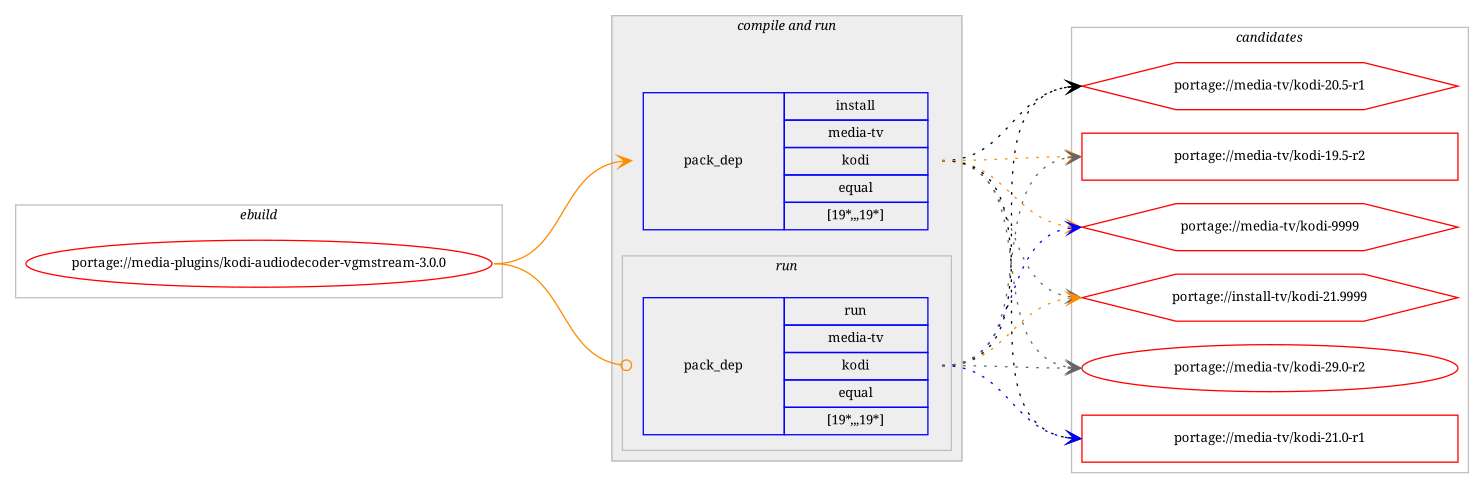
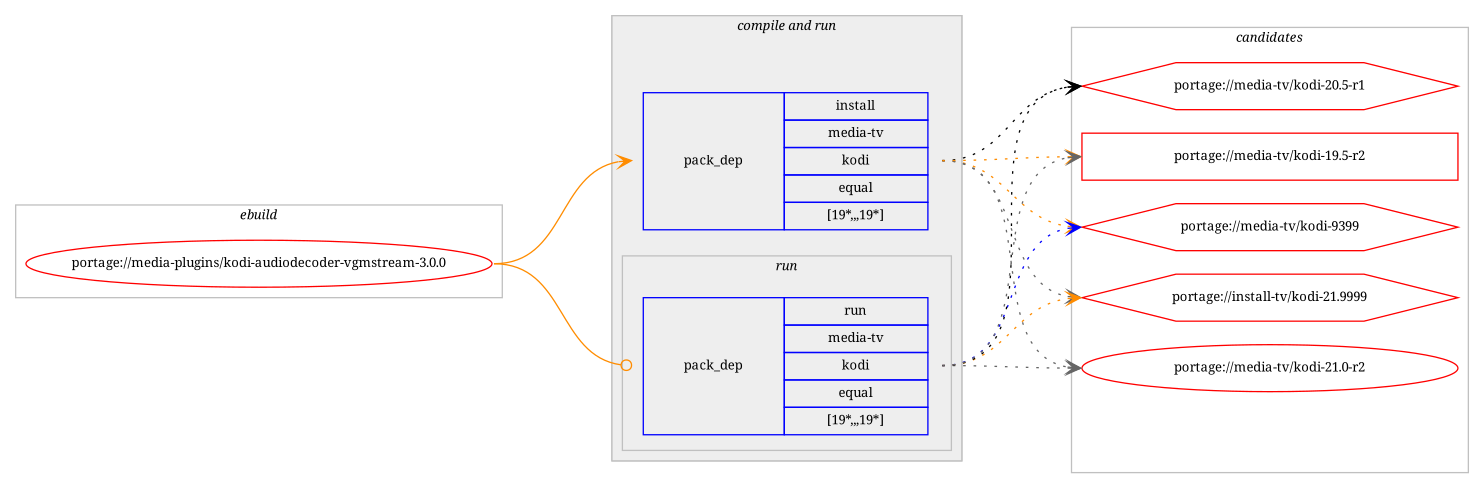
(1270, 227) -> (1270, 227)
(1270, 368) -> (1270, 368)
(1270, 439) -> none
